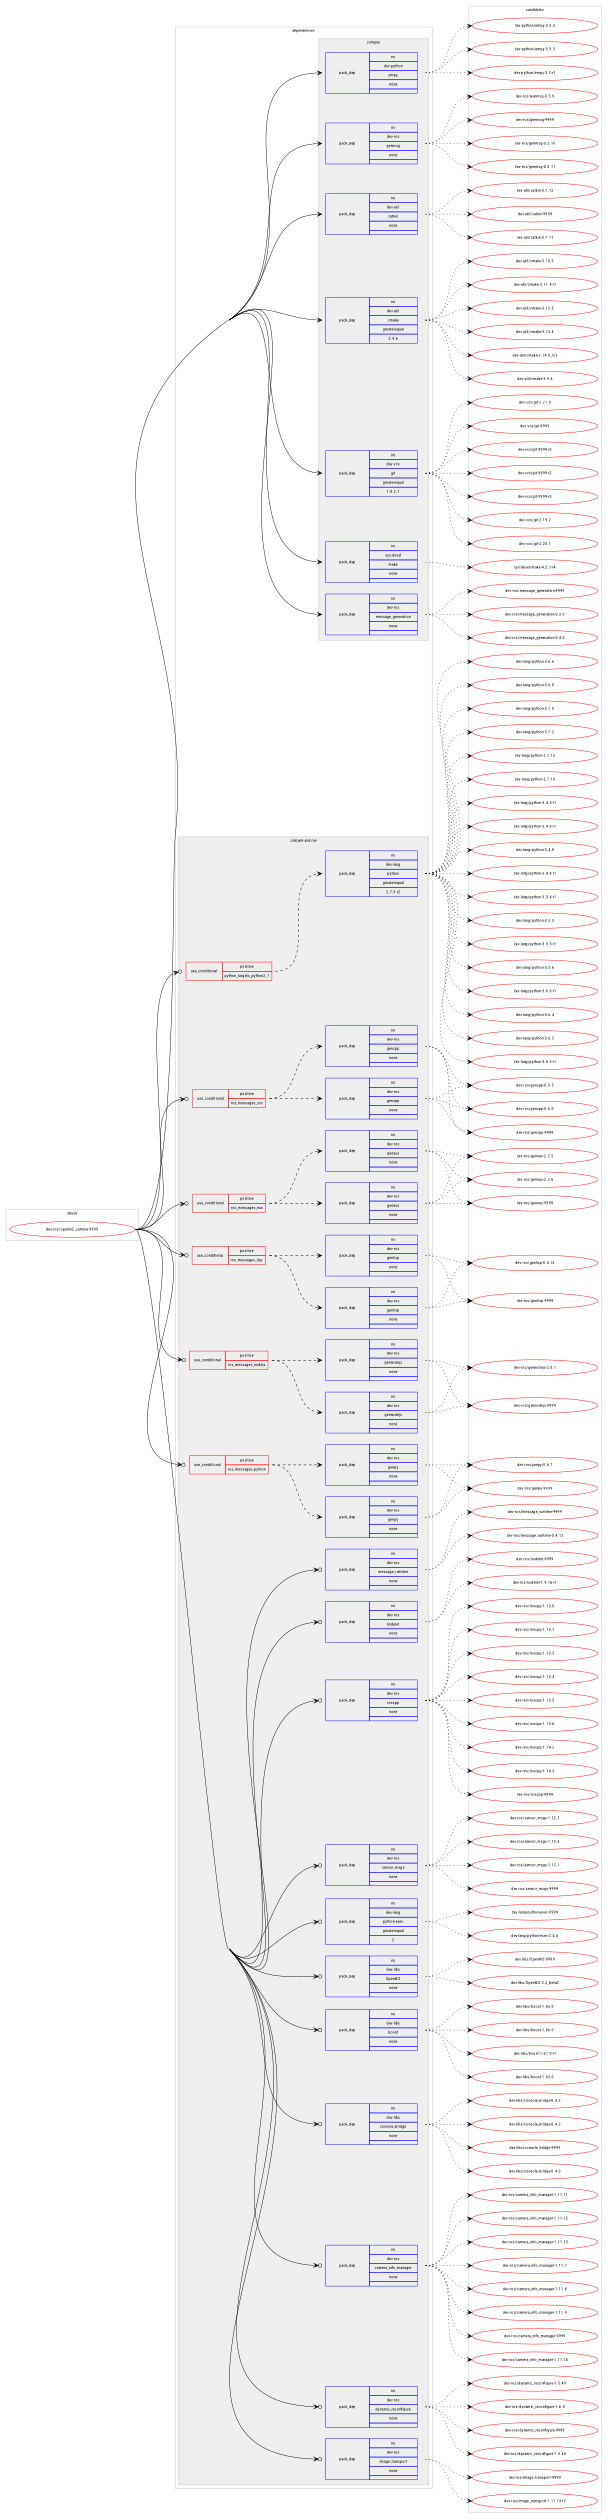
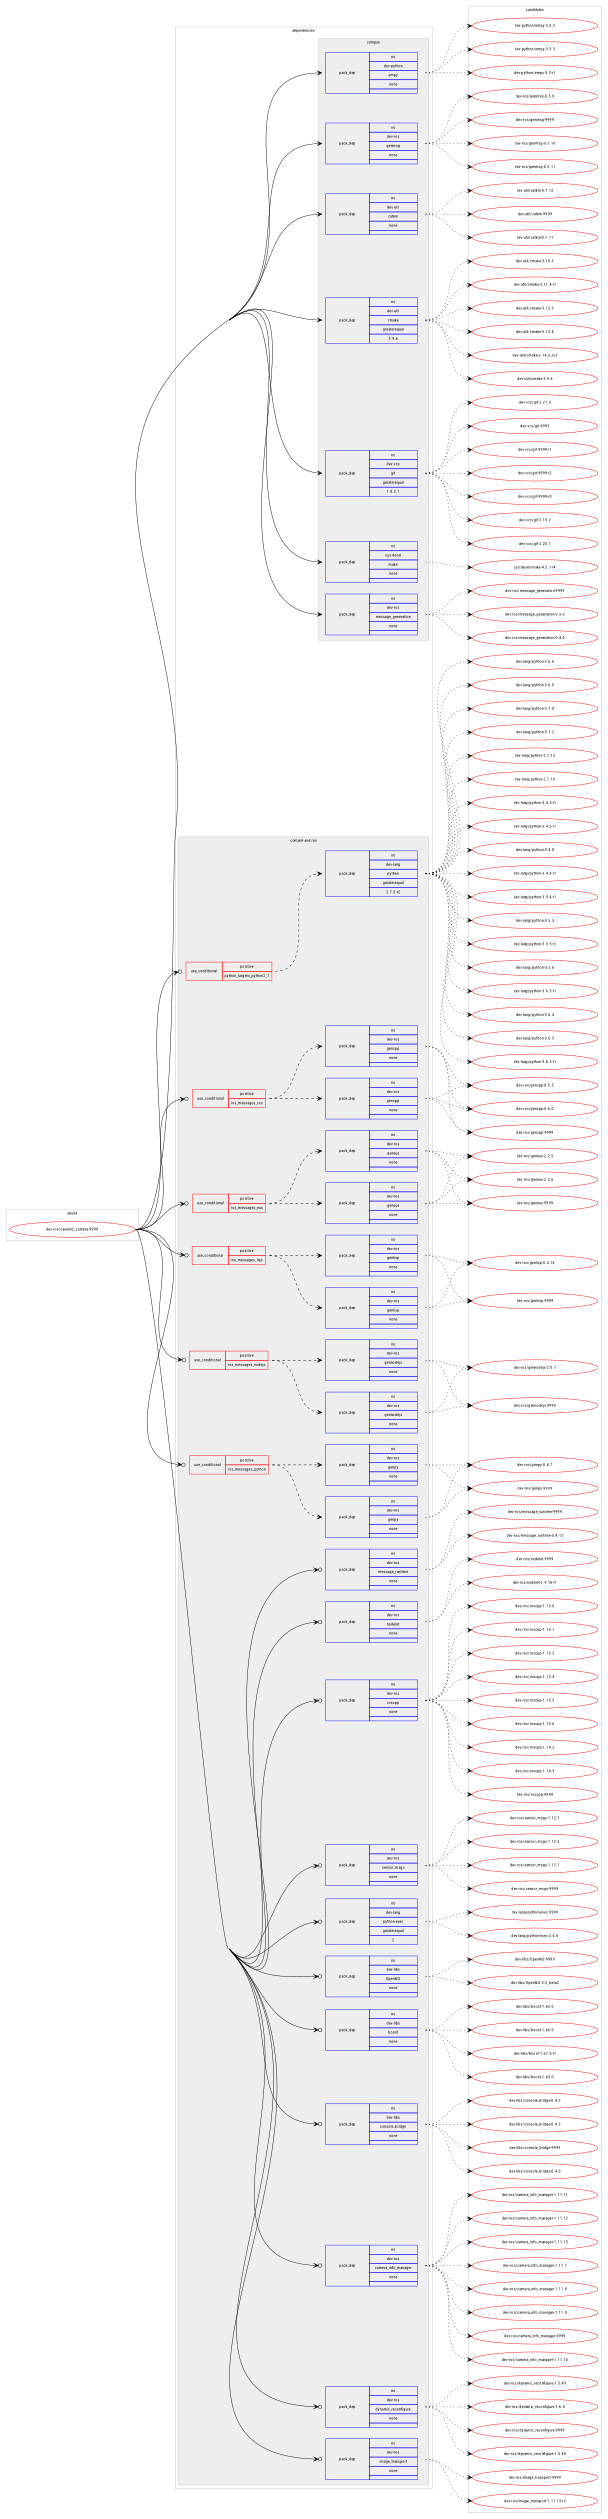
(535, 450) -> (535, 450)
